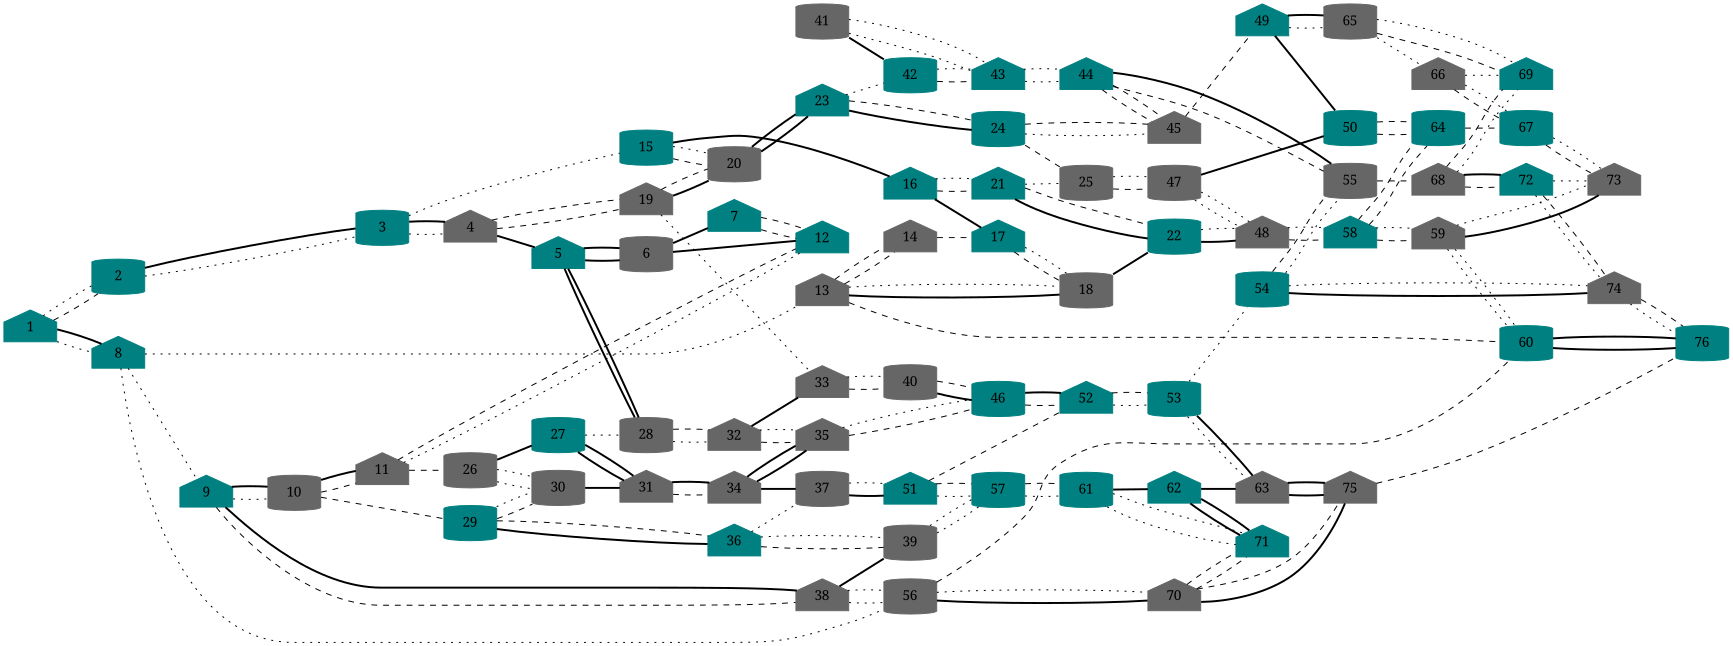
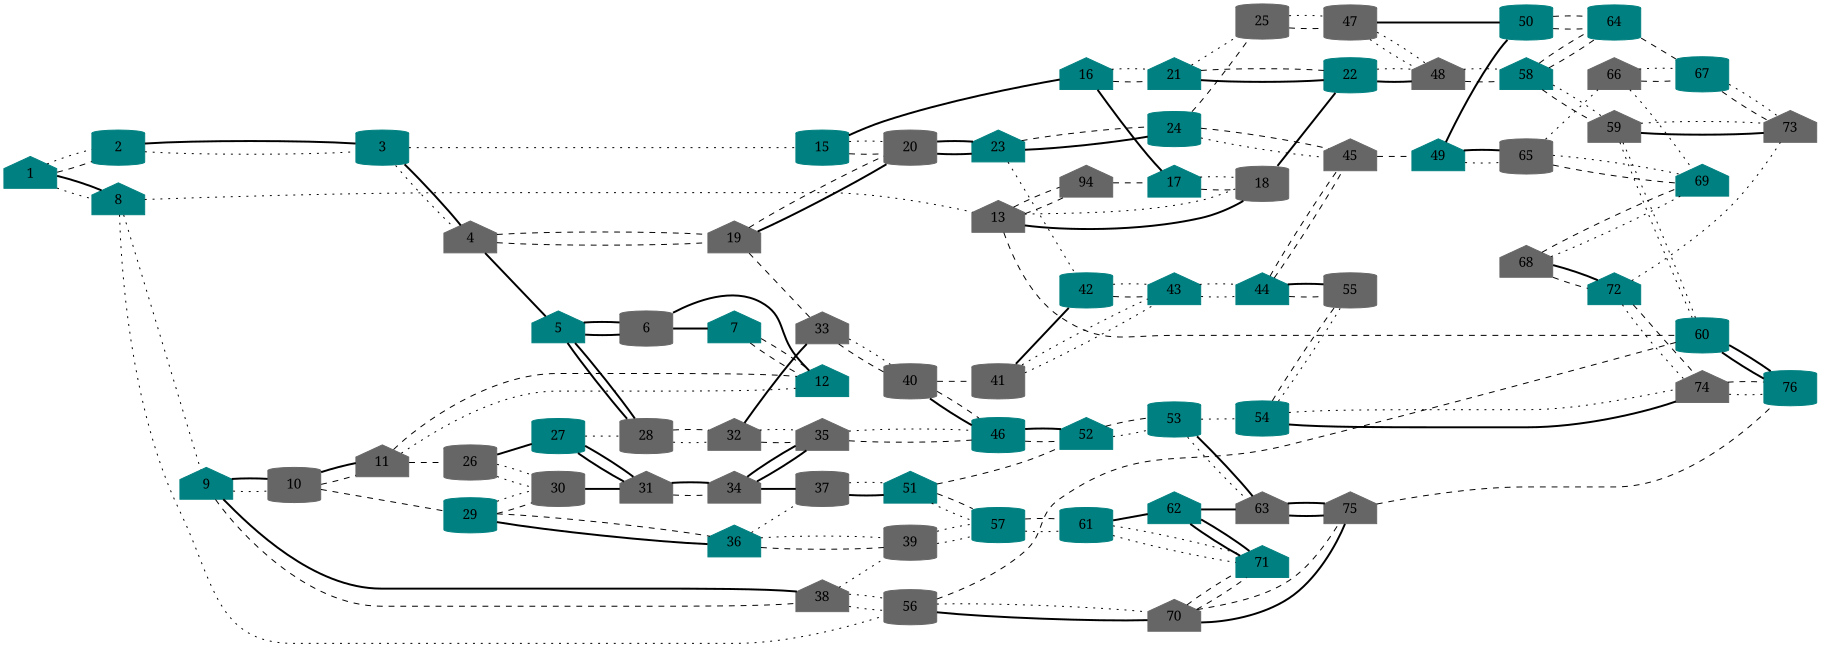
(1394, 181) -> none
(910, 238) -> (1086, 183)
(739, 297) -> (780, 285)
none -> (954, 381)
(862, 572) -> (861, 573)
